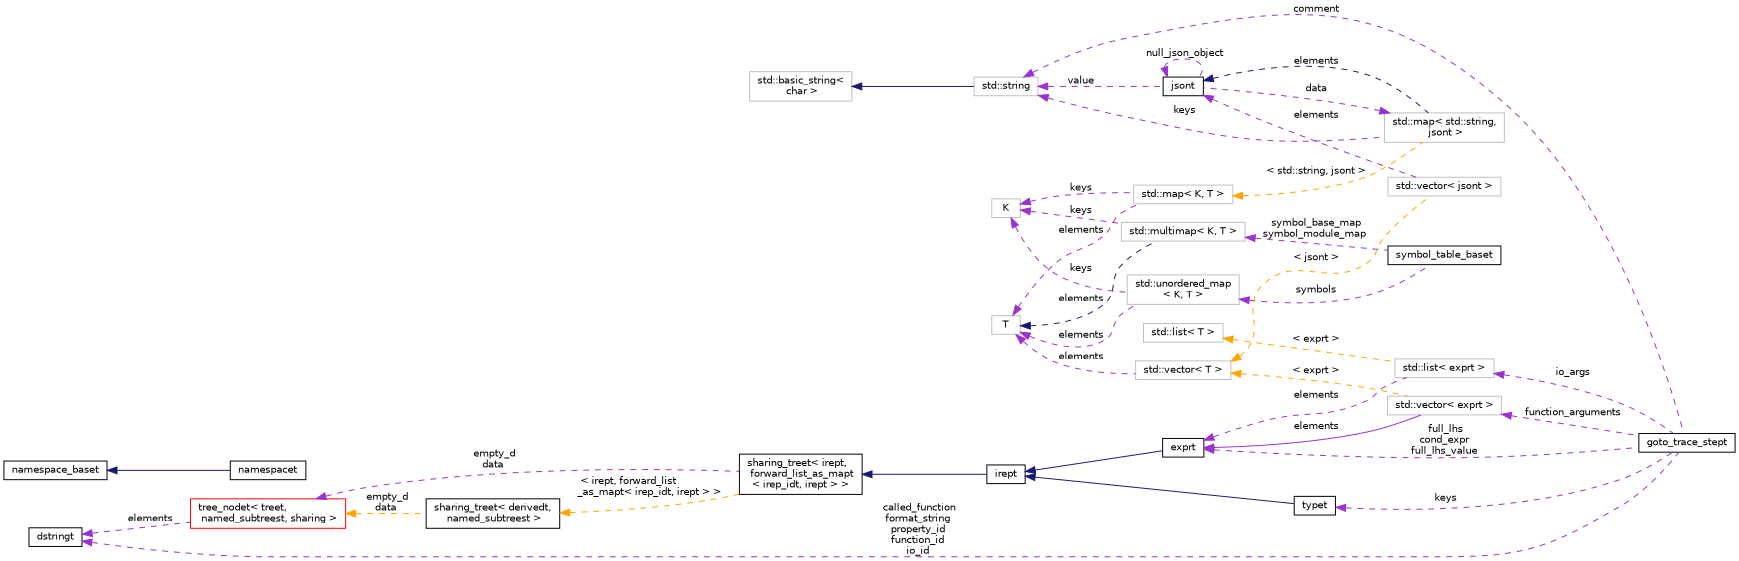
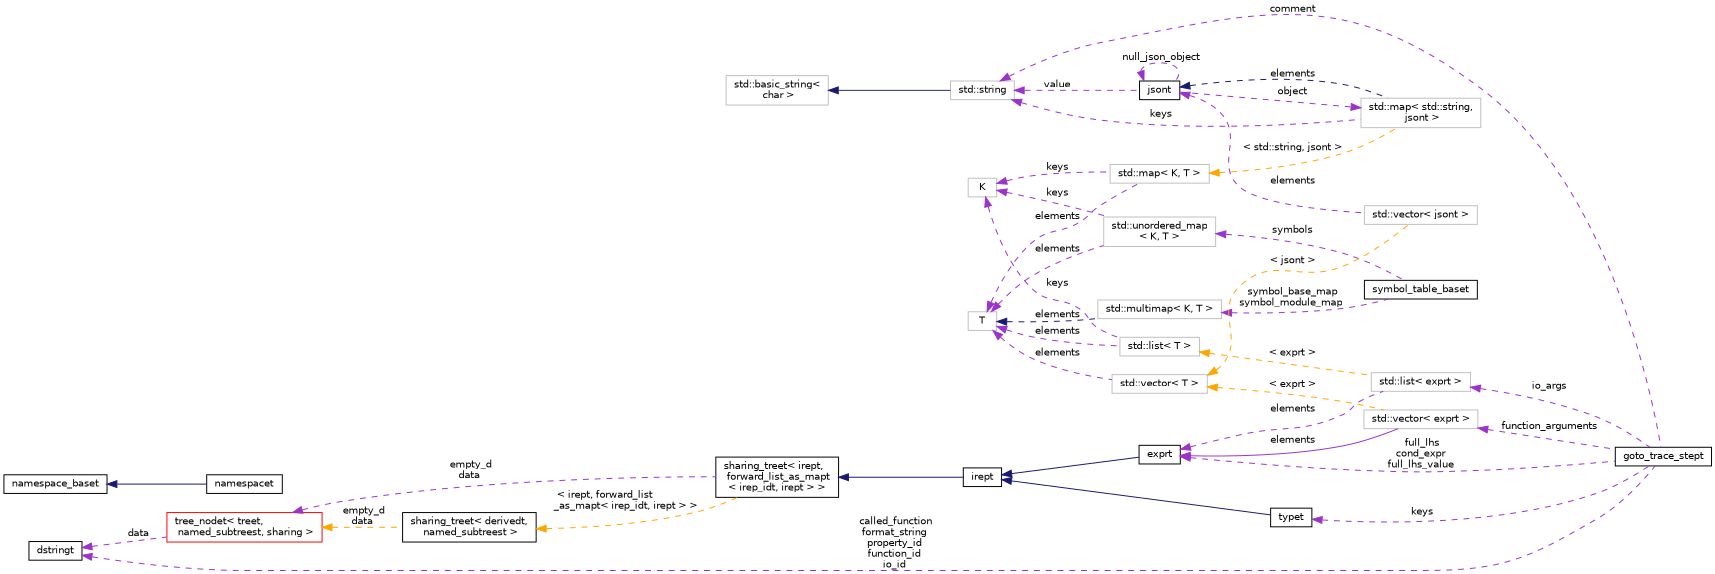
(1315, 89) -> (1291, 92)
(1076, 217) -> (1036, 292)
none -> (1062, 342)
(149, 519) -> (137, 534)
